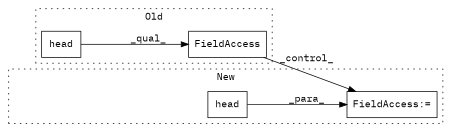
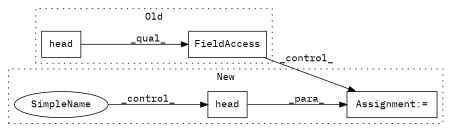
none -> (61, 105)
(392, 105) -> (392, 105)
